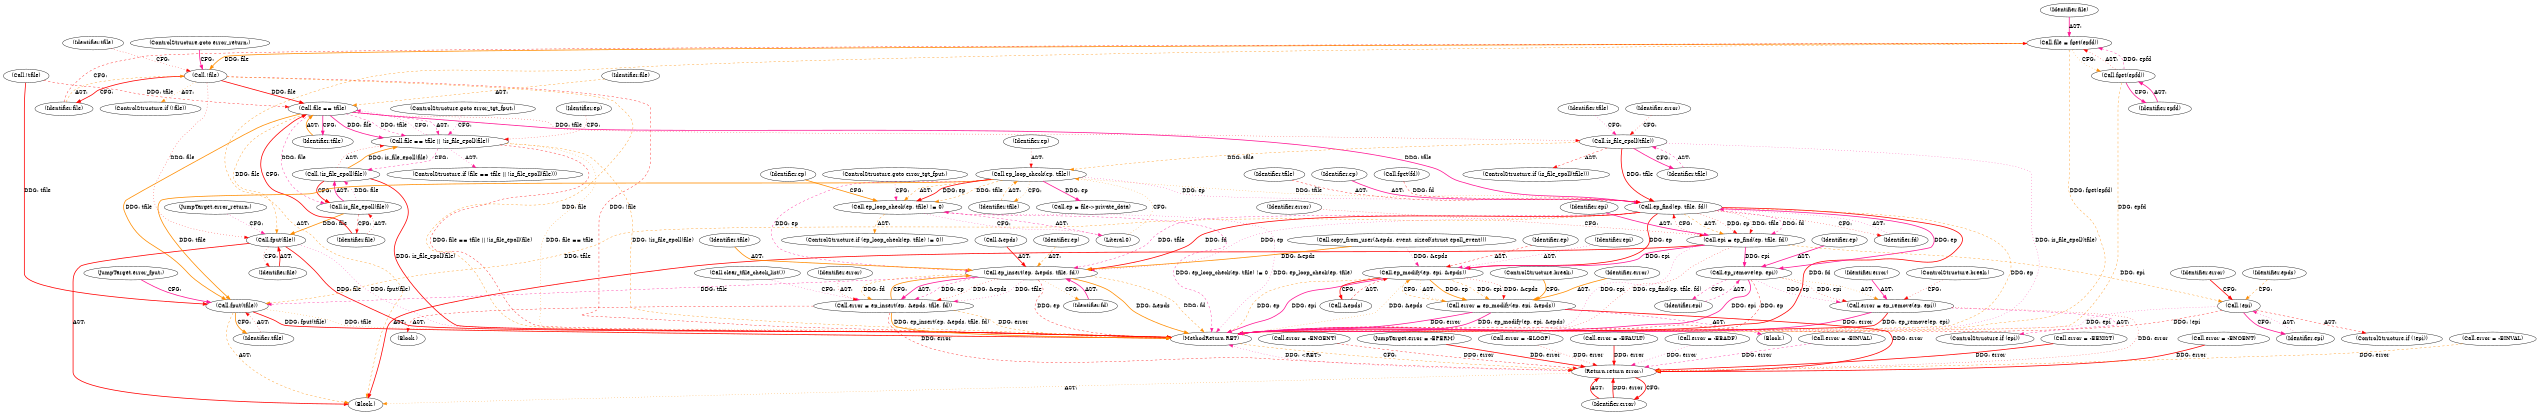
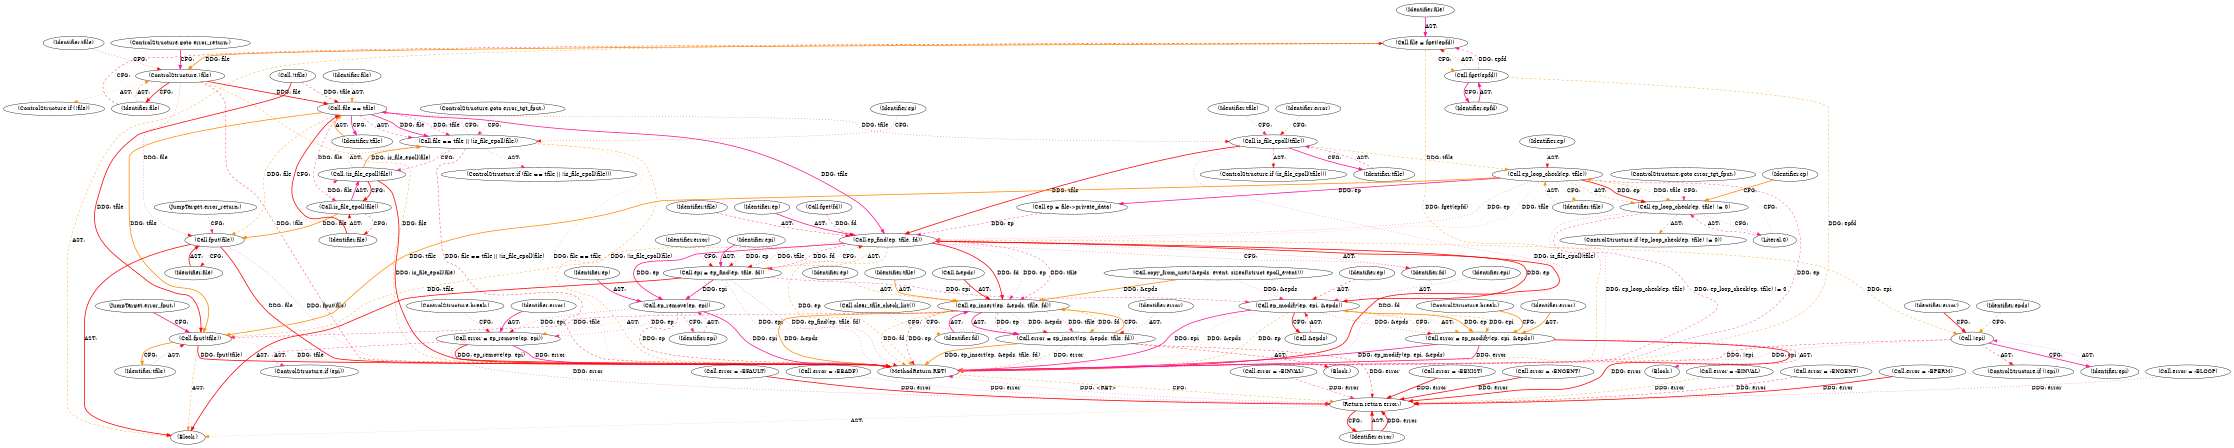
(206, 76) -> (180, 76)
(778, 218) -> (1645, 354)
none -> (981, 224)
(2005, 262) -> (1428, 244)
(1606, 264) -> (1006, 297)
(1414, 339) -> (1922, 372)
